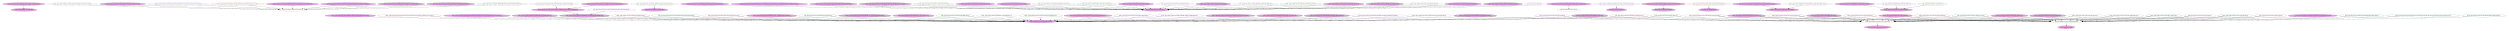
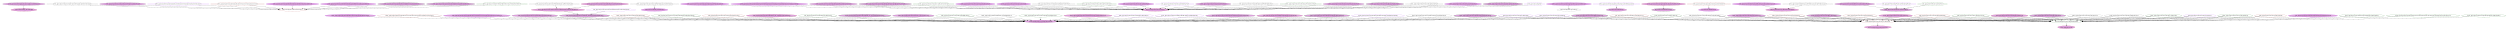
none -> (1516, 16)
